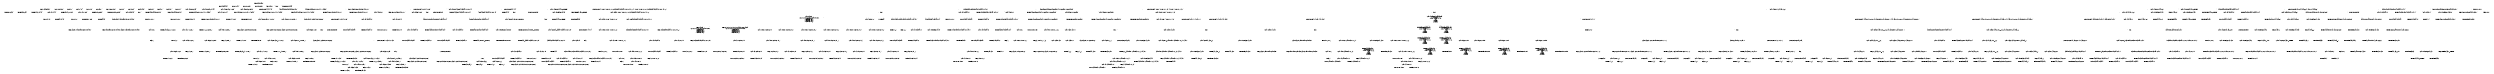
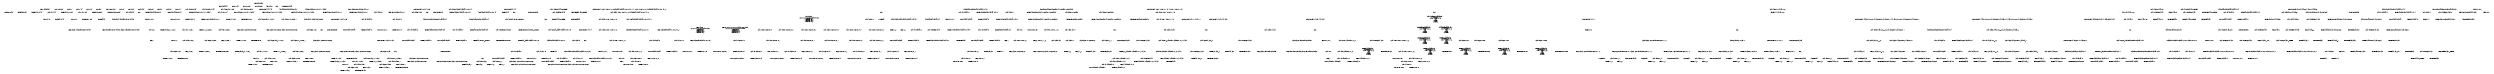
none -> (1778, 12)
